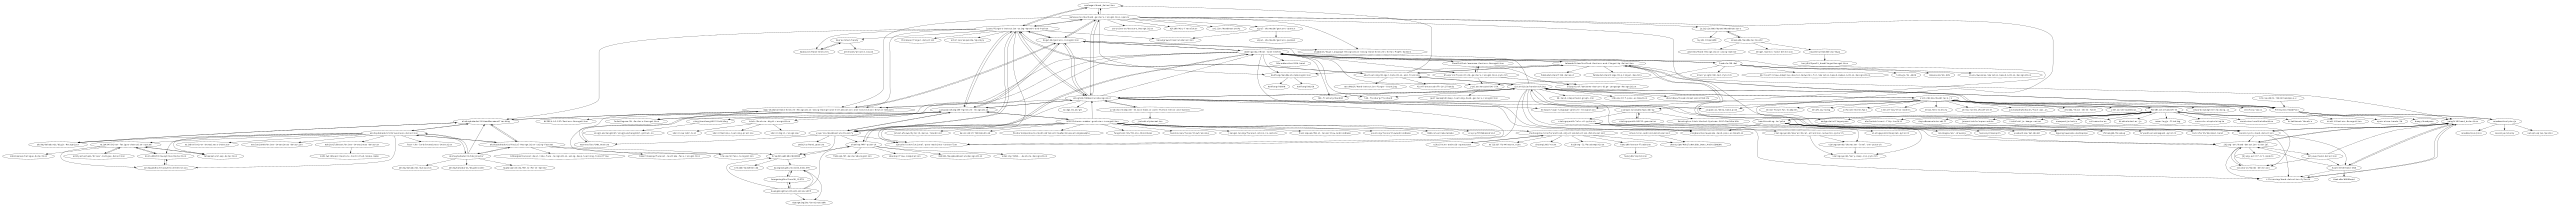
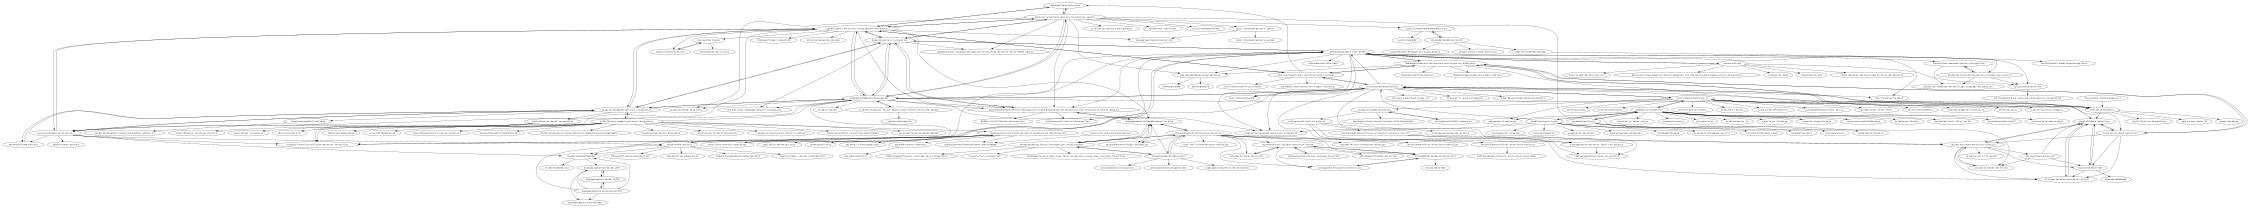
(975, 133) -> (499, 133)
(2295, 158) -> (2027, 161)
none -> (1435, 168)
